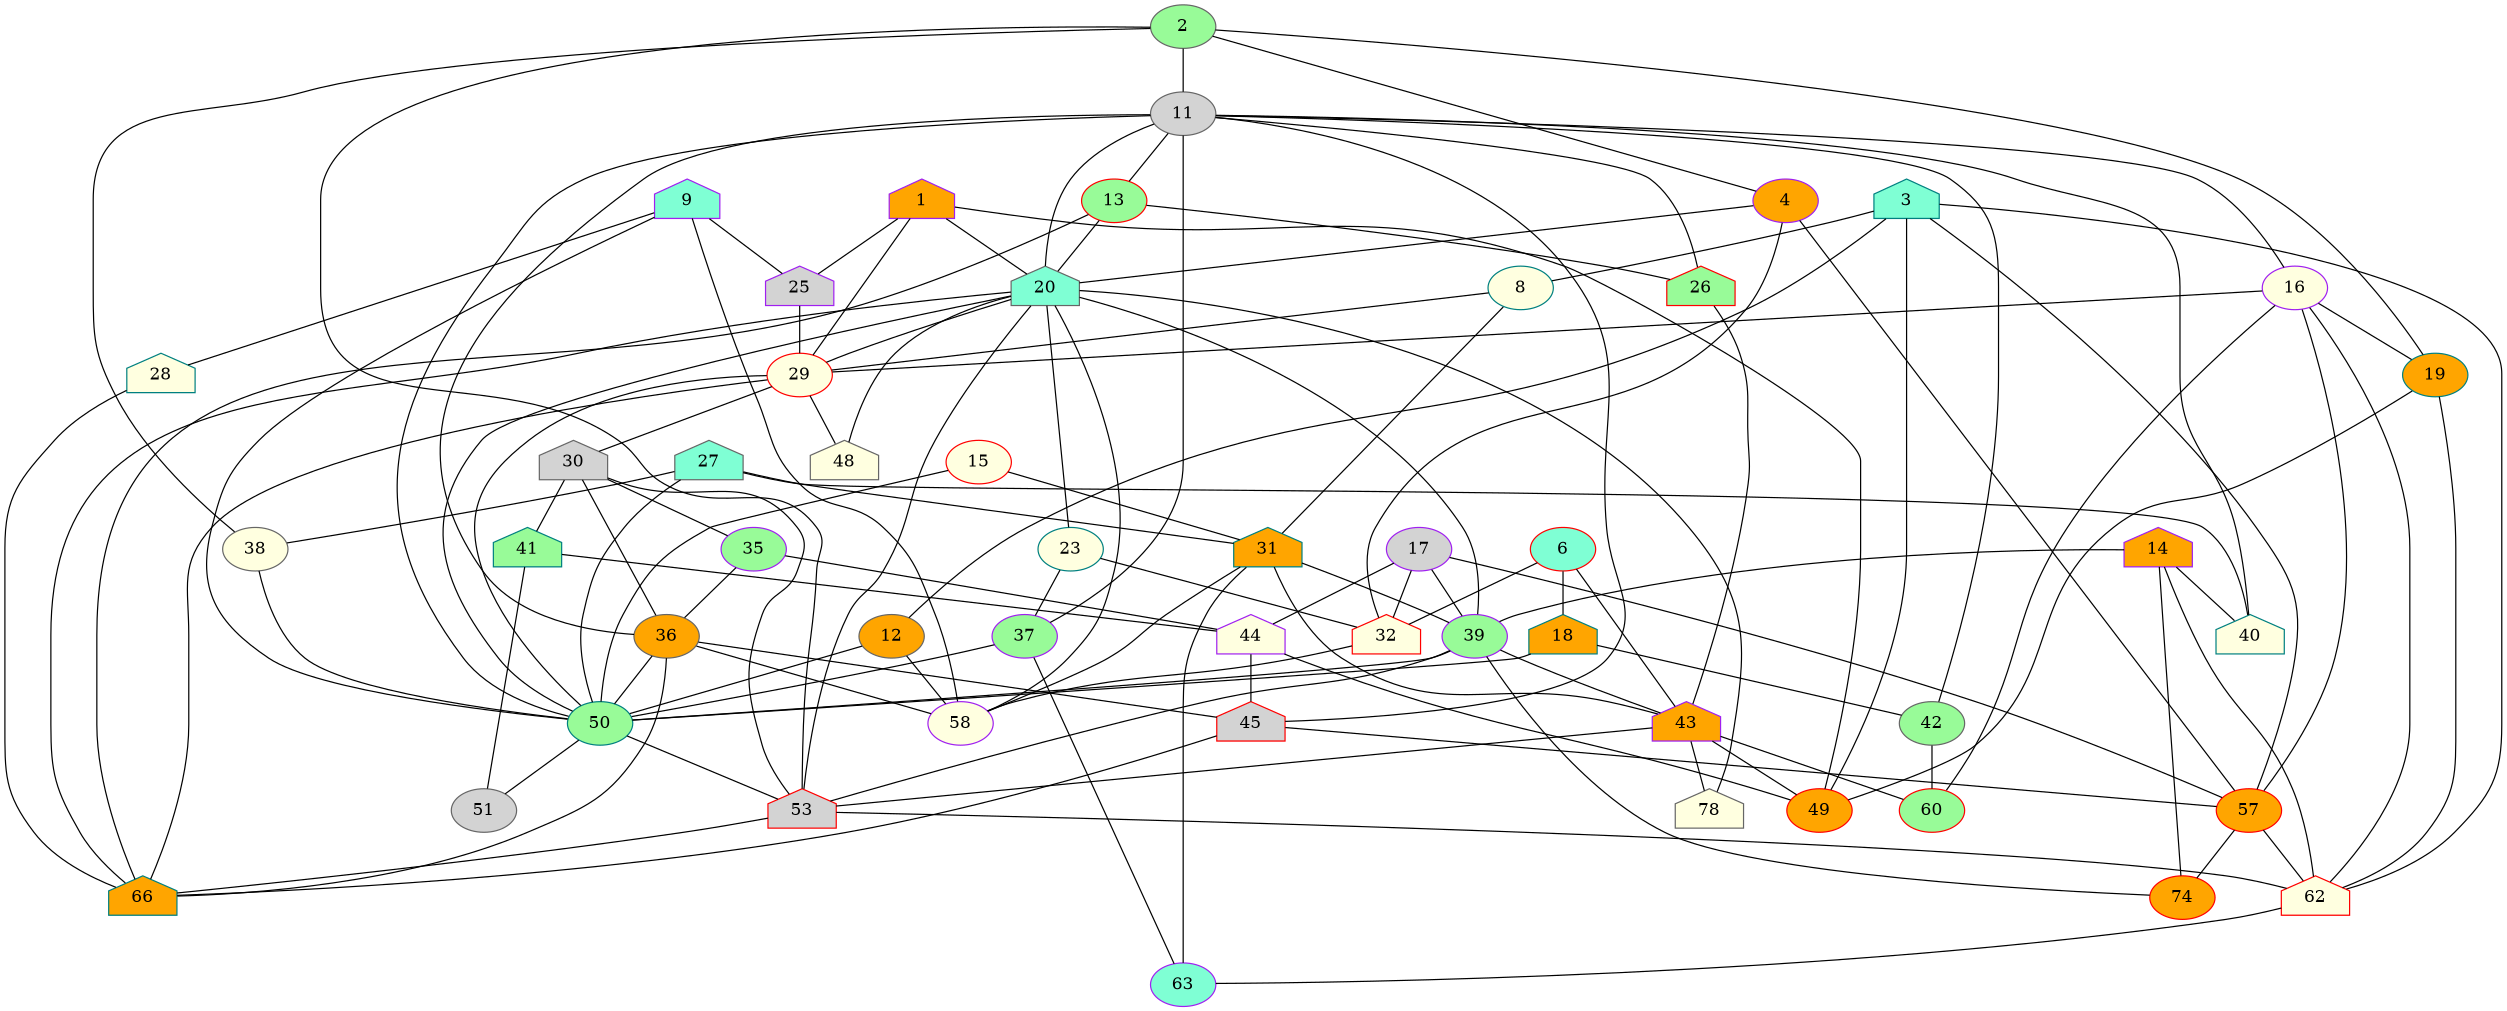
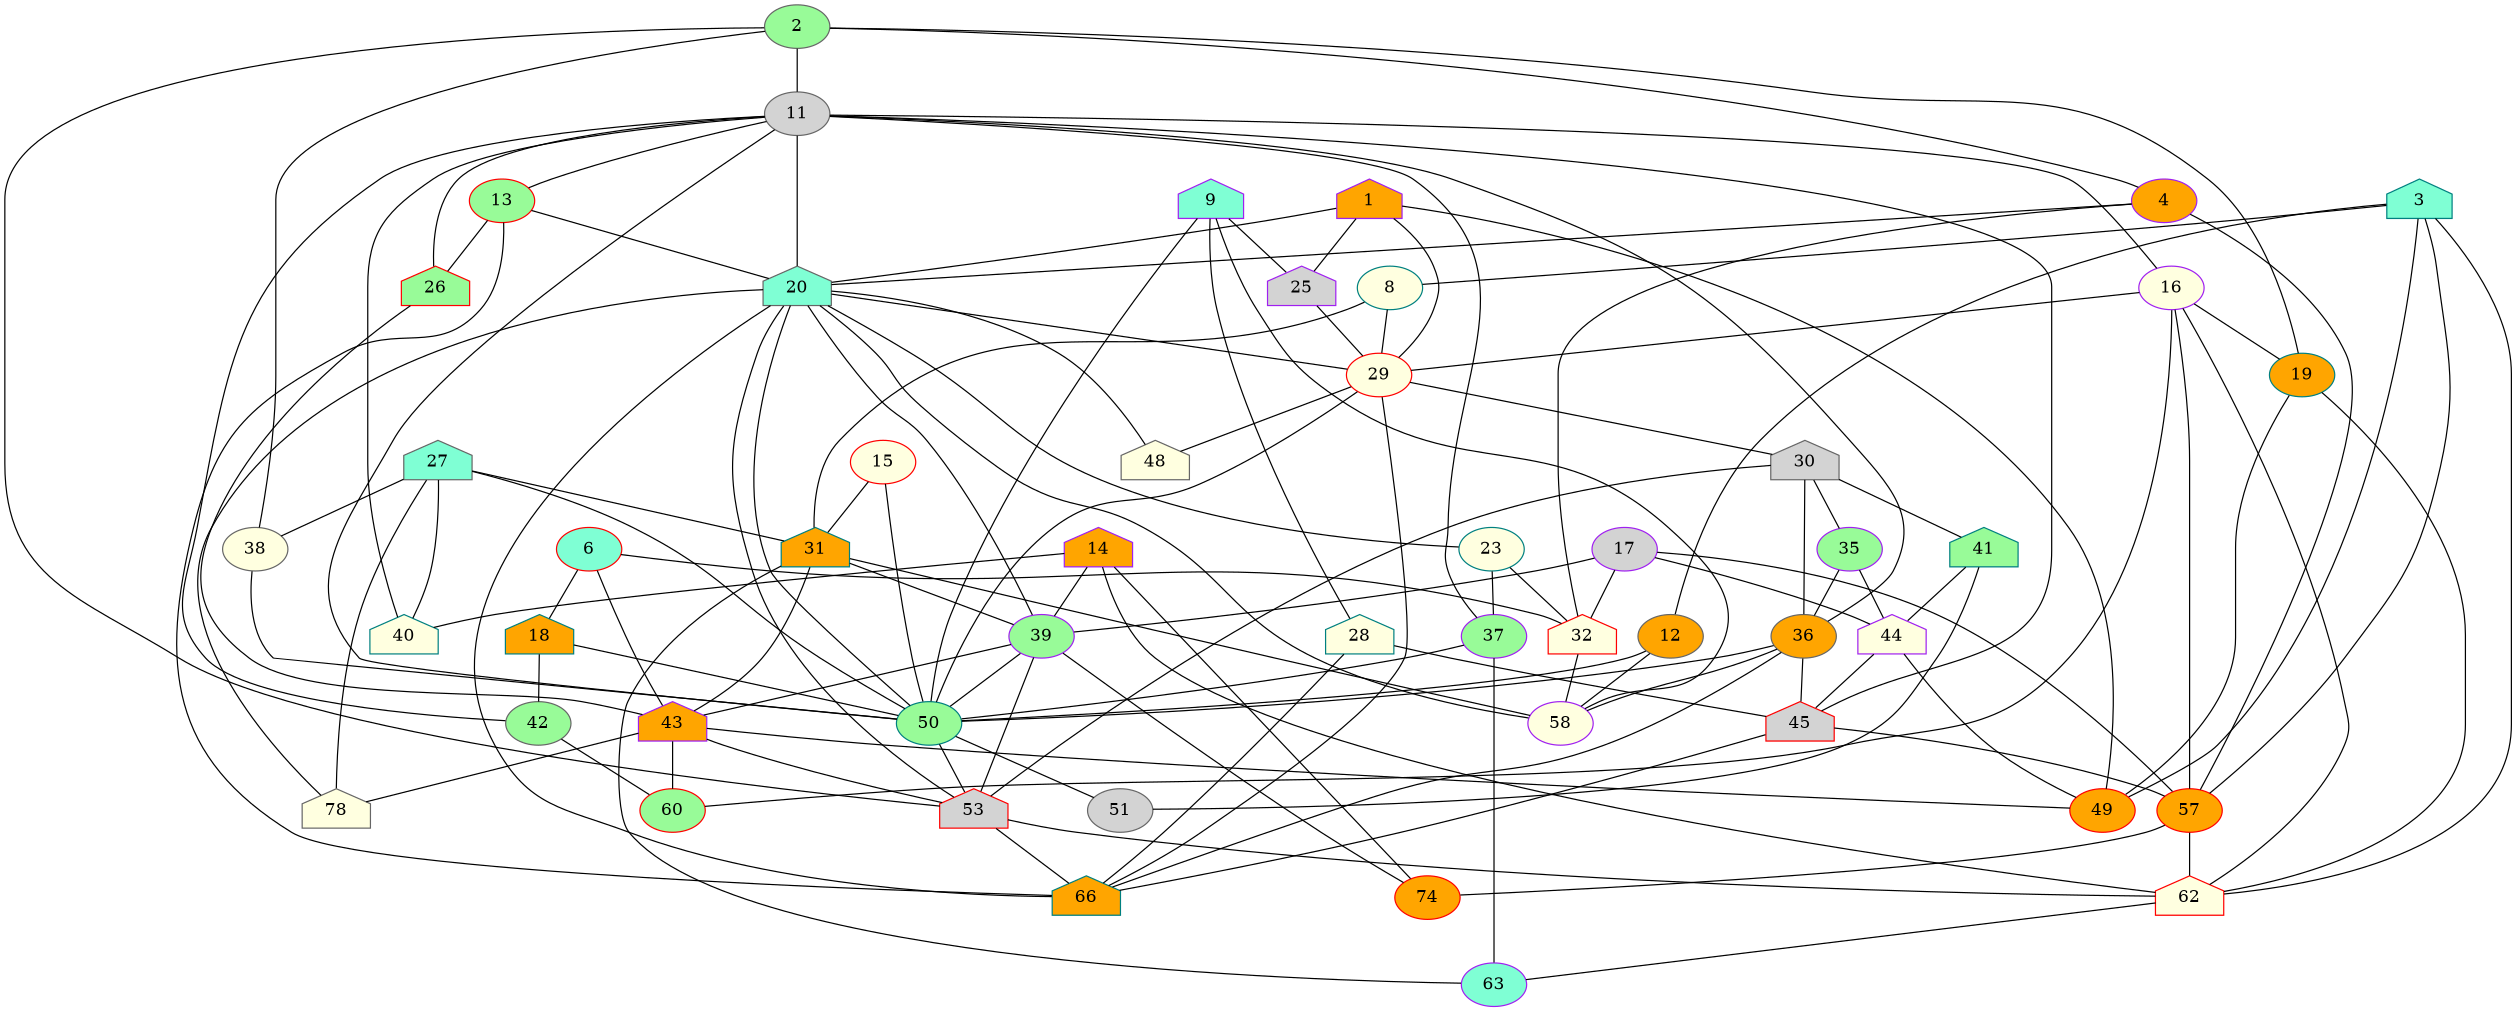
none -> (356, 627)
none -> (1589, 685)
